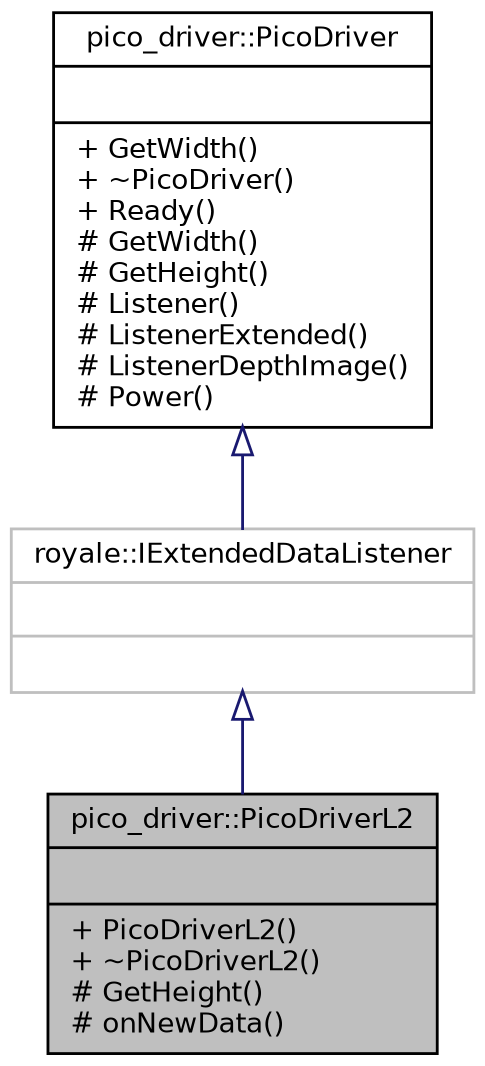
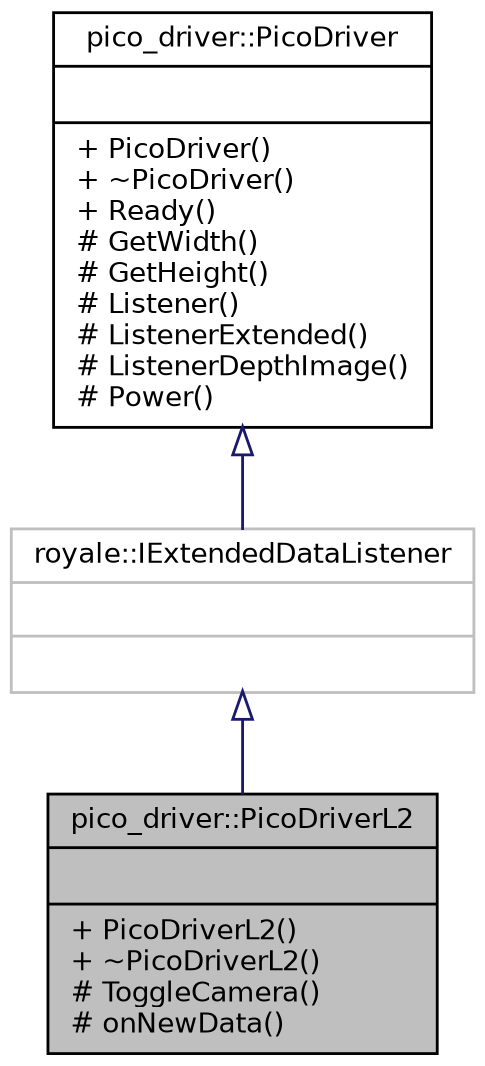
(168, 150) -> (175, 150)
(168, 993) -> (196, 993)
